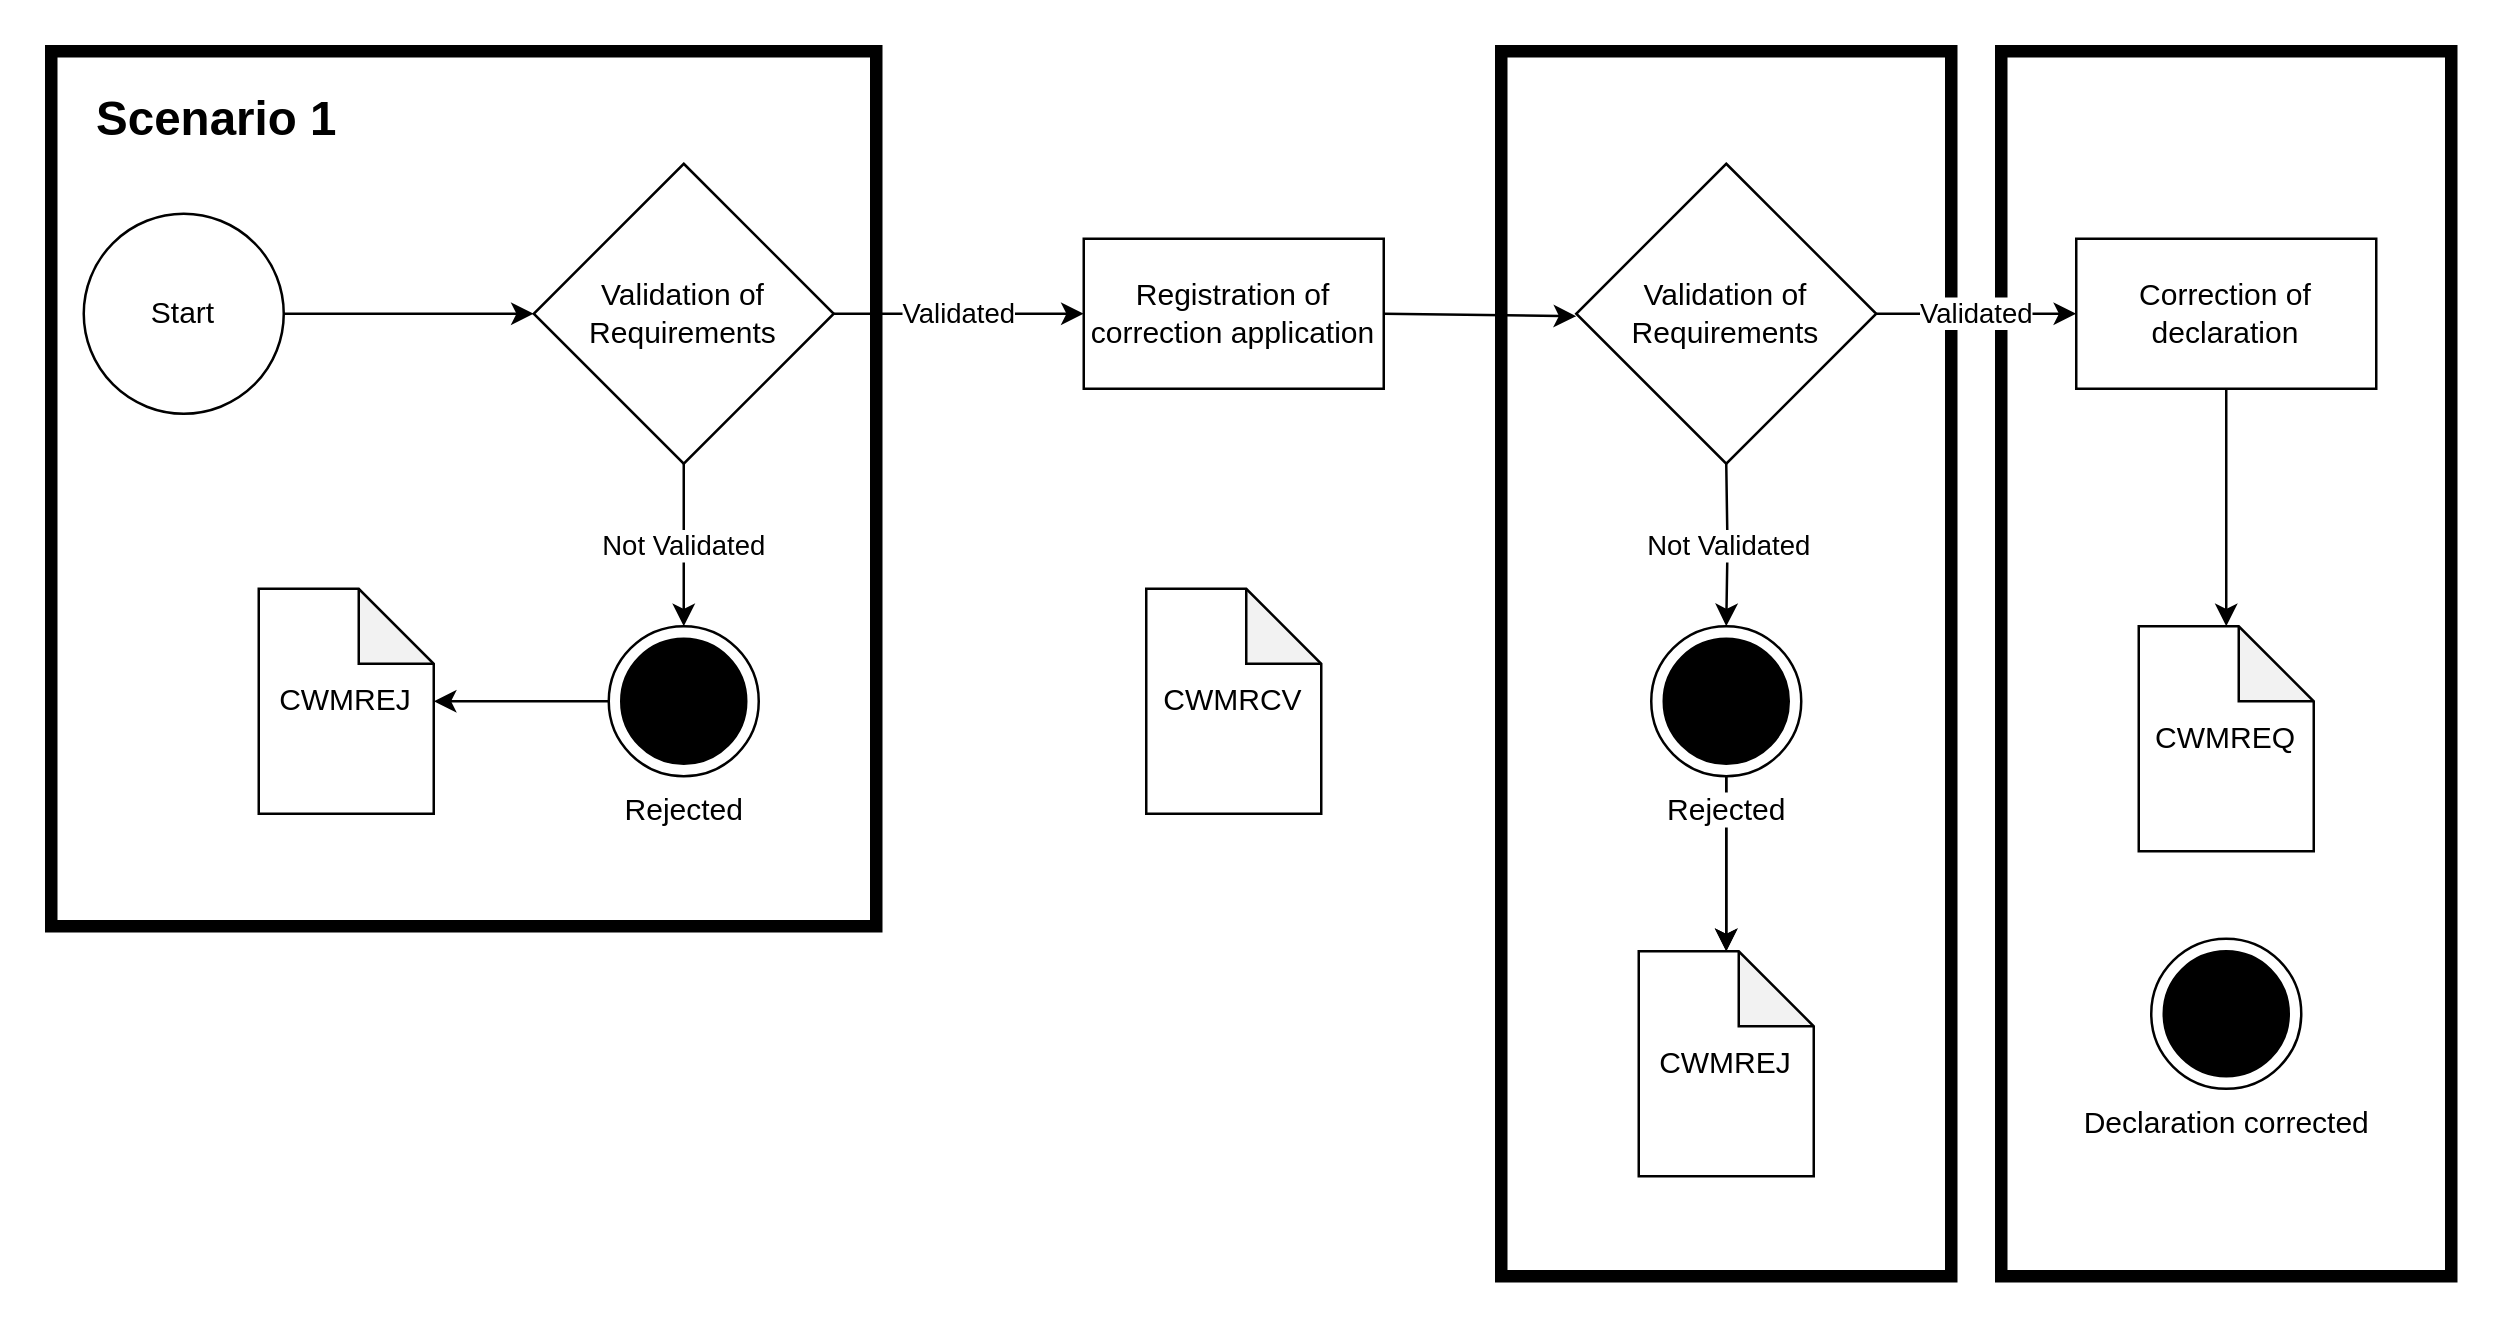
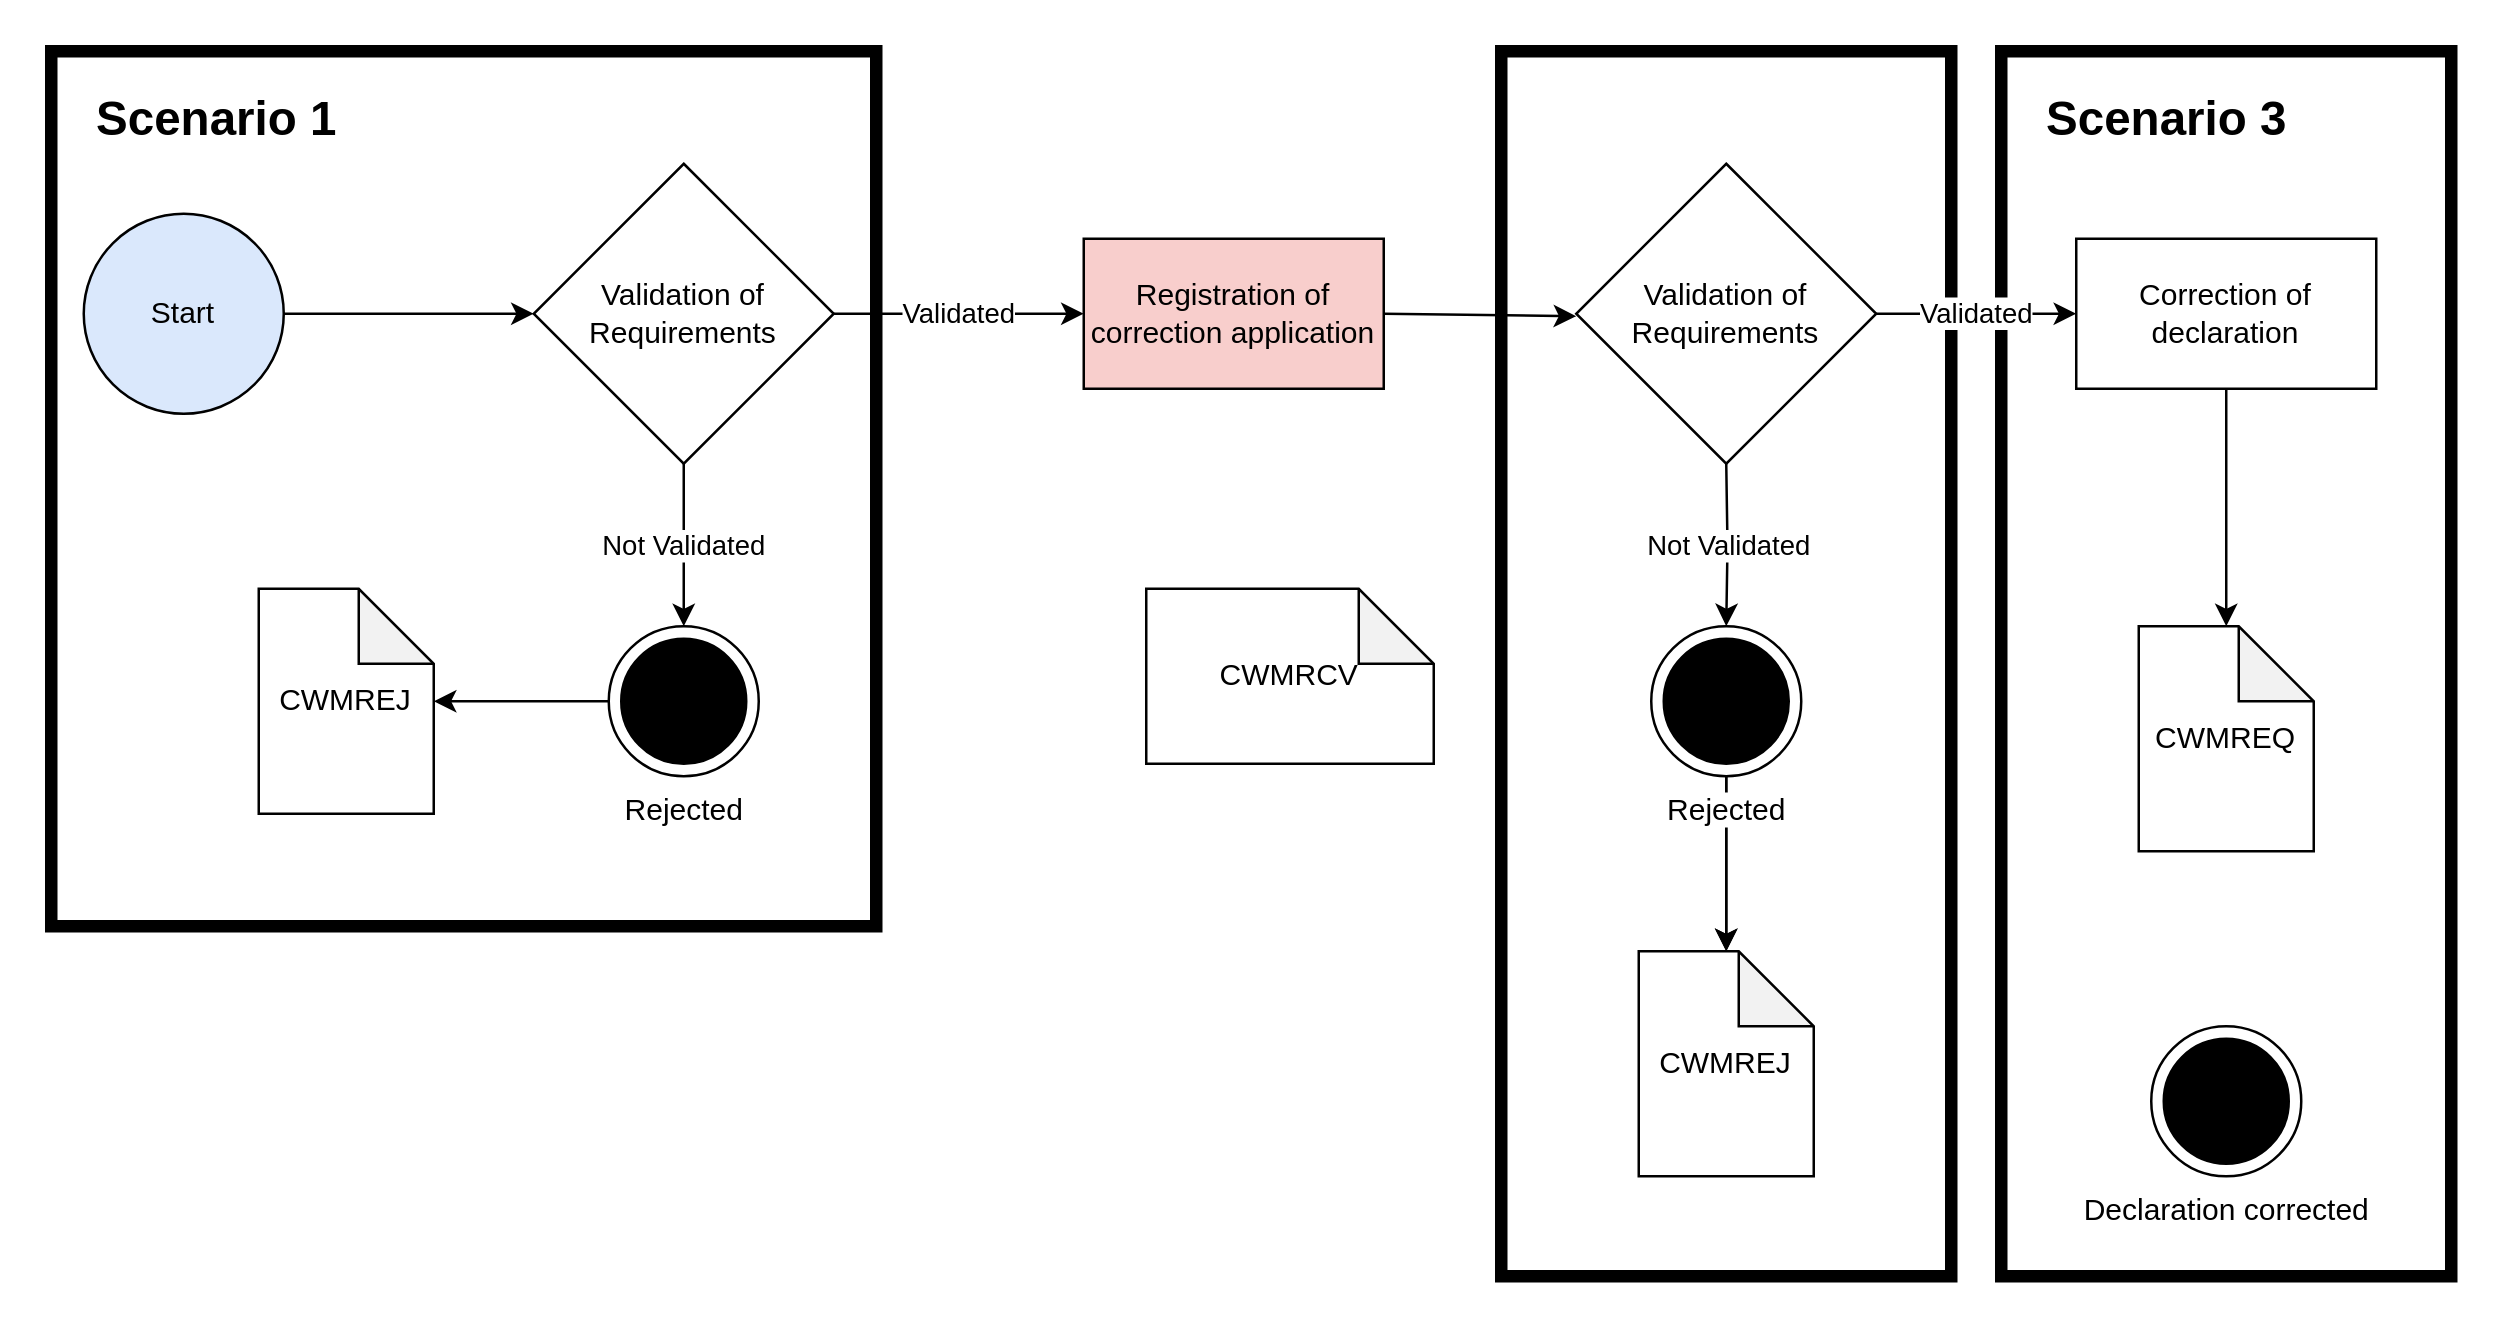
none -> (2168, 120)
(184, 314) -> (184, 314)
(1234, 314) -> (1234, 314)
(1234, 701) -> (1290, 676)
(2226, 1014) -> (2226, 1101)
